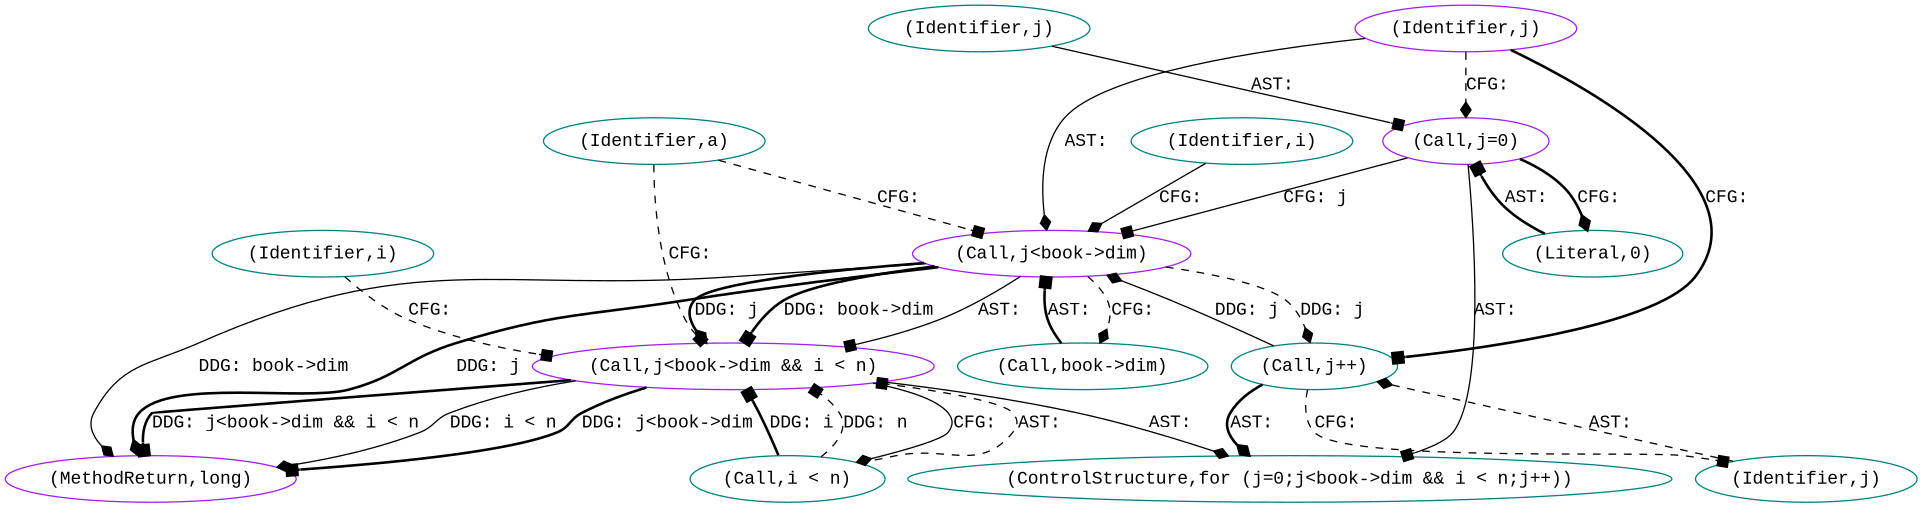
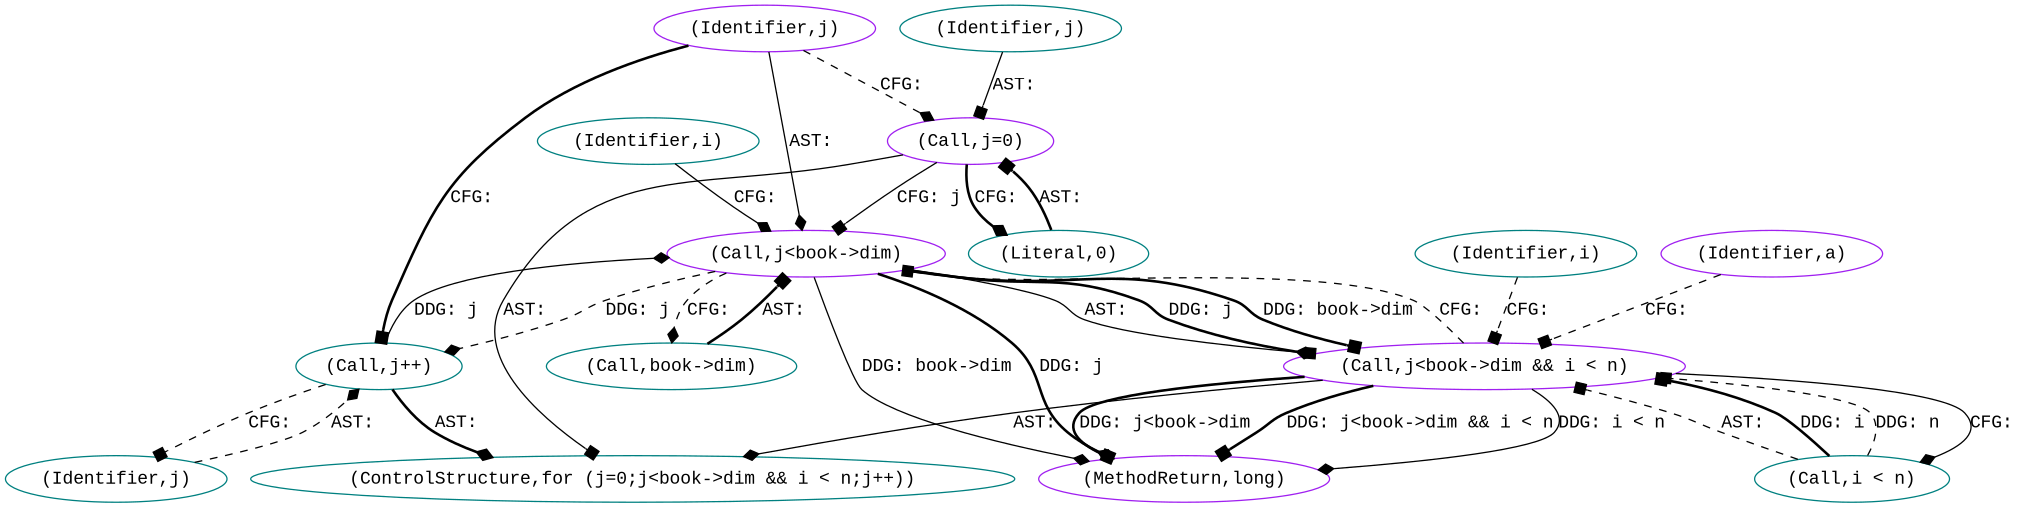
(654, 141) -> (1772, 254)
(845, 195) -> (1198, 278)
